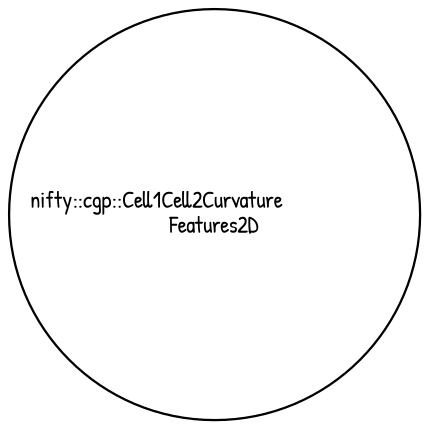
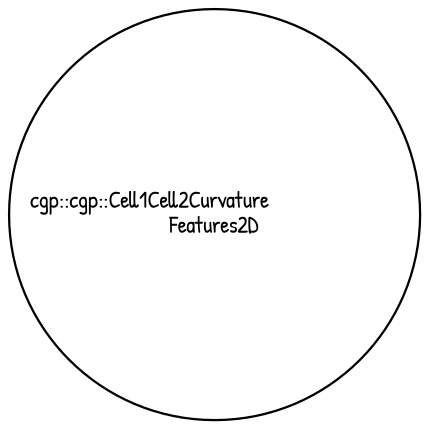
(215, 215) -> (215, 215)
